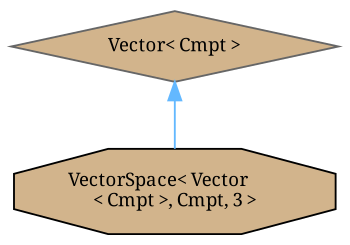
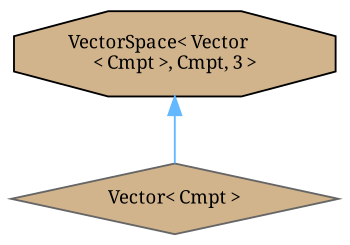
(175, 125) -> (175, 139)
